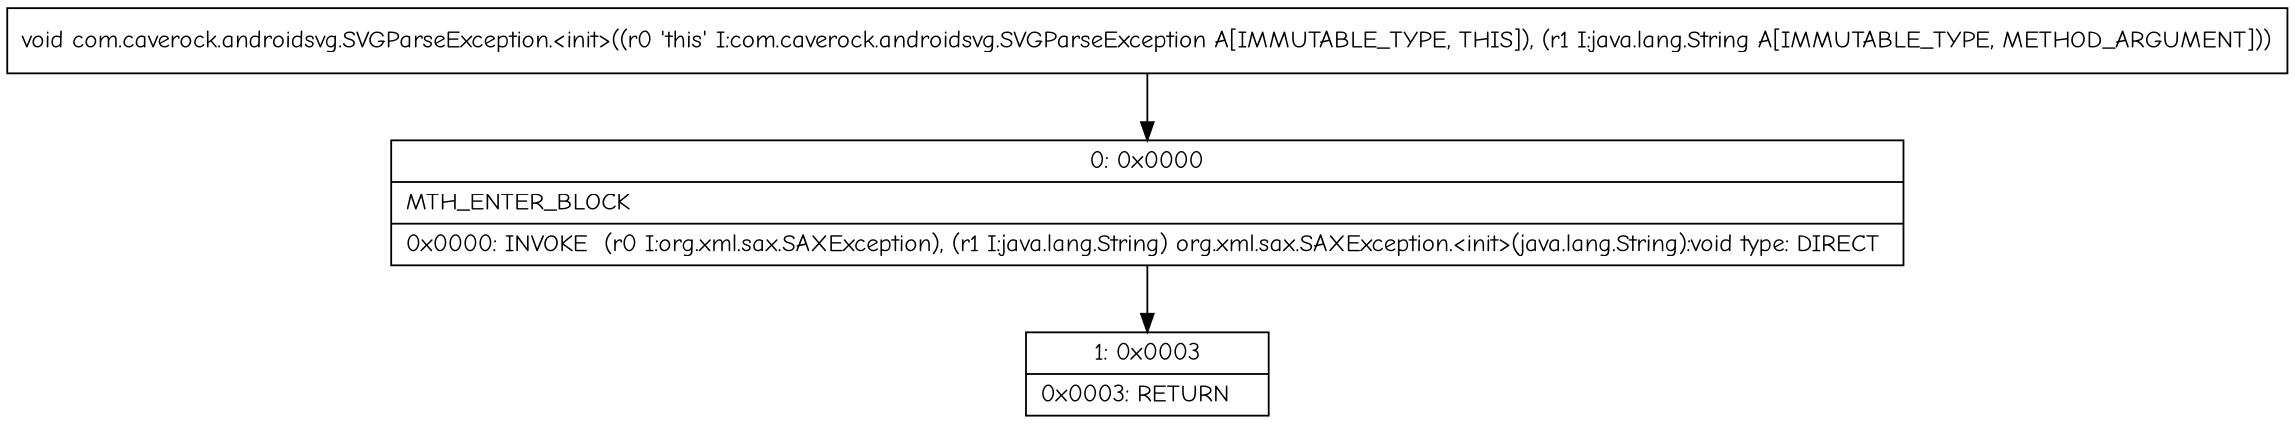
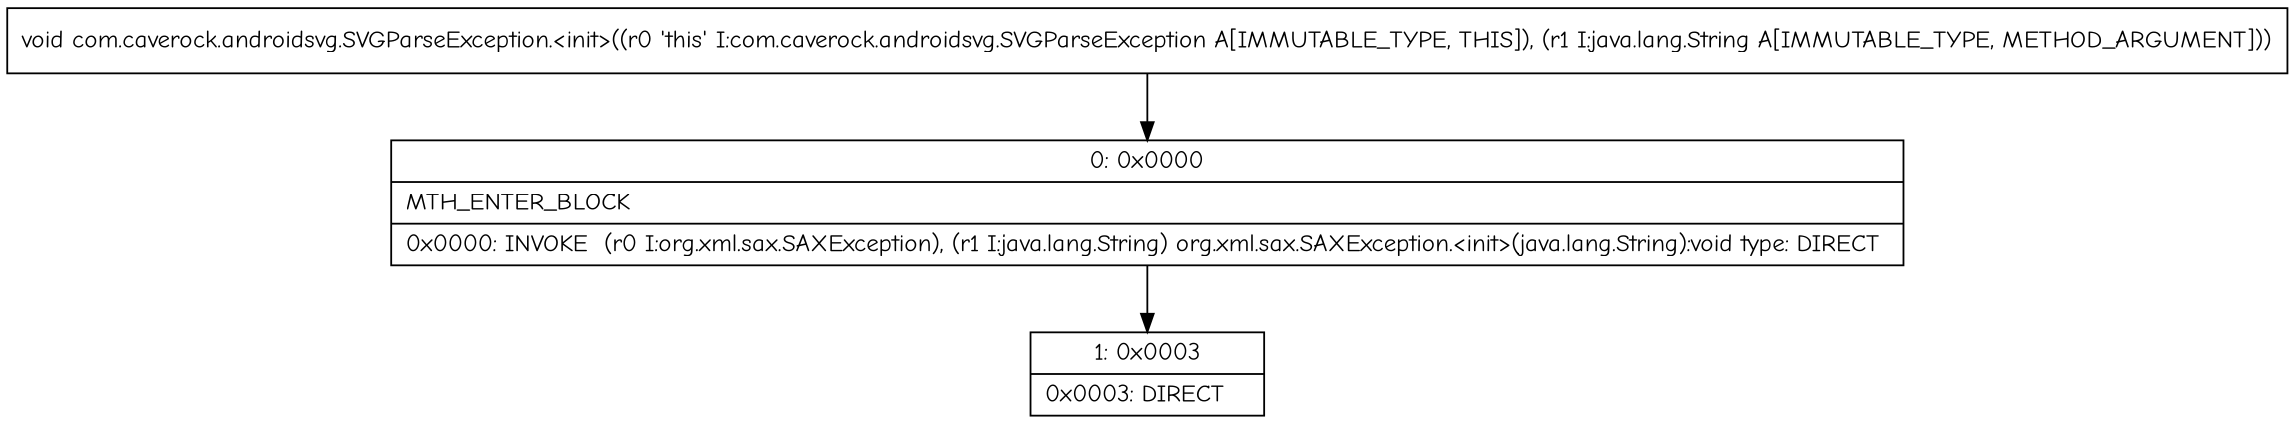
(1147, 394) -> (1147, 394)
